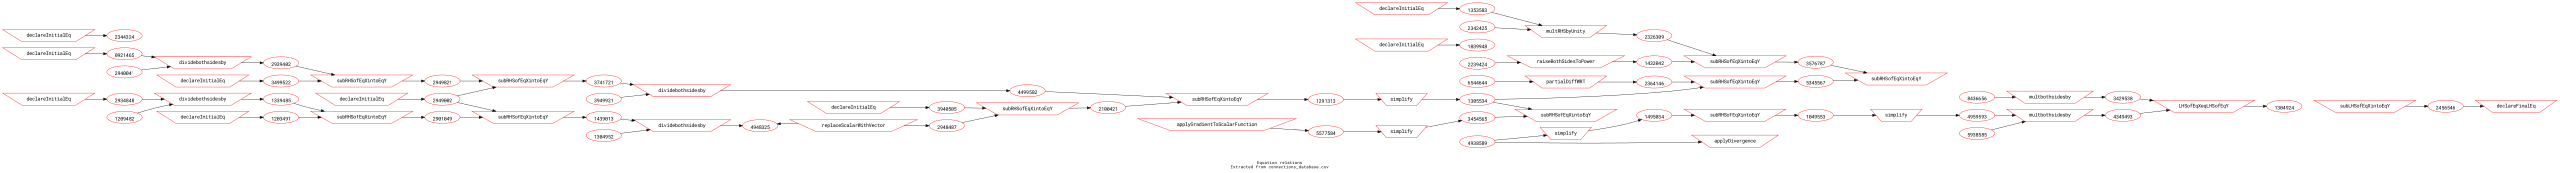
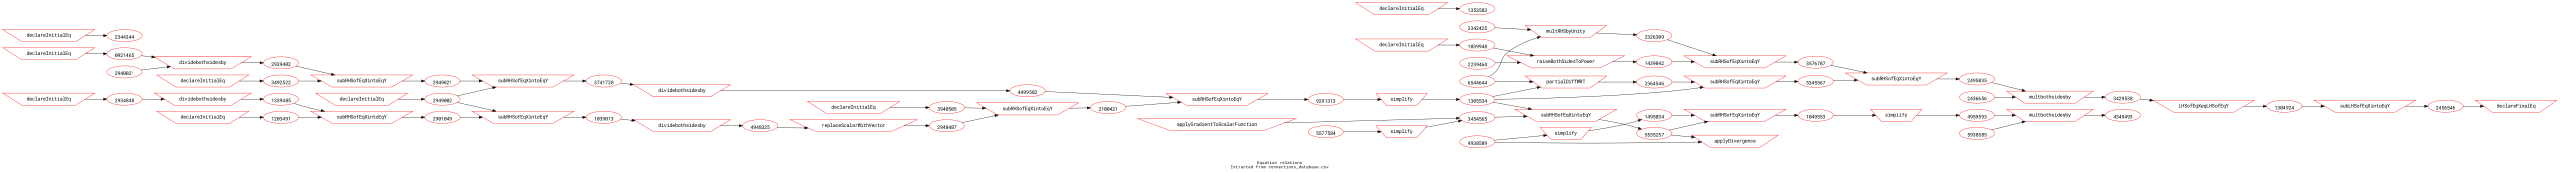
(1515, 19) -> (1507, 53)
(125, 36) -> (125, 36)
none -> (1513, 52)
(1654, 62) -> (1654, 62)
(1477, 63) -> (1477, 63)
(125, 72) -> (125, 72)
none -> (1977, 79)
(281, 81) -> (281, 81)
(604, 81) -> (604, 81)
(1654, 82) -> (1654, 82)
none -> (1515, 92)
(1977, 97) -> (1977, 97)
(604, 99) -> none
(1326, 99) -> (1326, 99)
none -> (2311, 106)
(2153, 112) -> none
(125, 117) -> none
(604, 117) -> (604, 117)
(789, 124) -> (791, 128)
(1288, 129) -> (1370, 121)
none -> (1654, 133)
(604, 135) -> none
